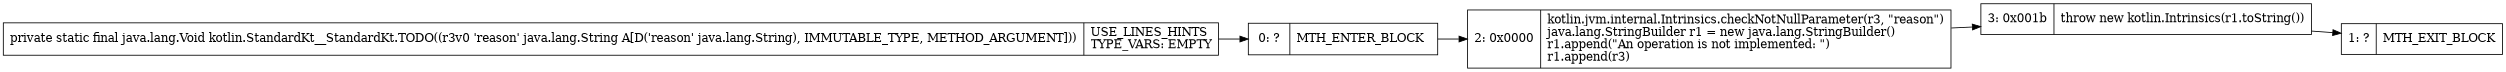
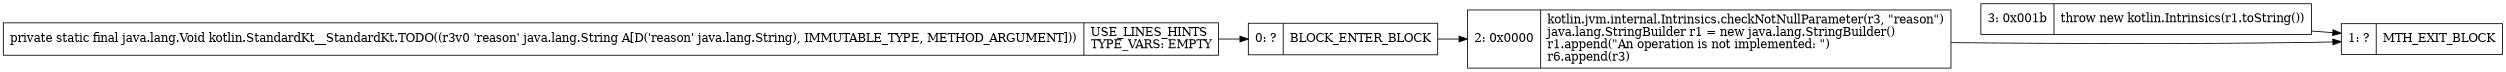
(1962, 28) -> (2142, 44)
(1360, 39) -> (1360, 39)
(1589, 57) -> (1589, 57)
